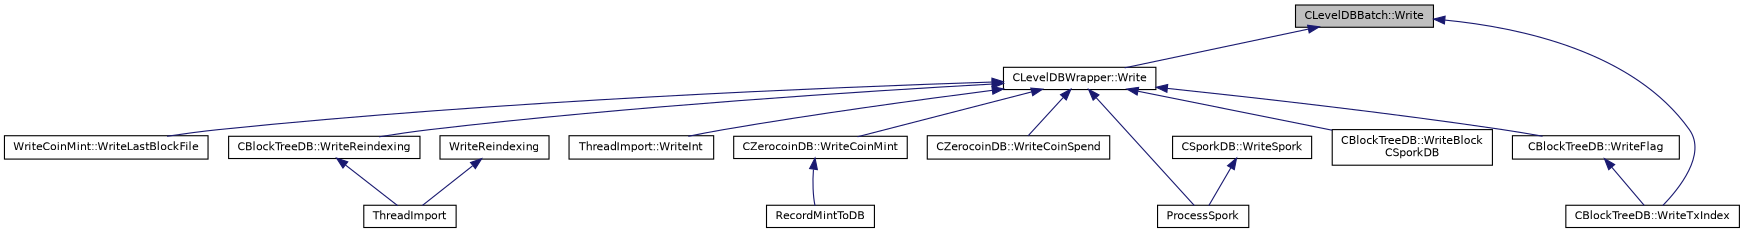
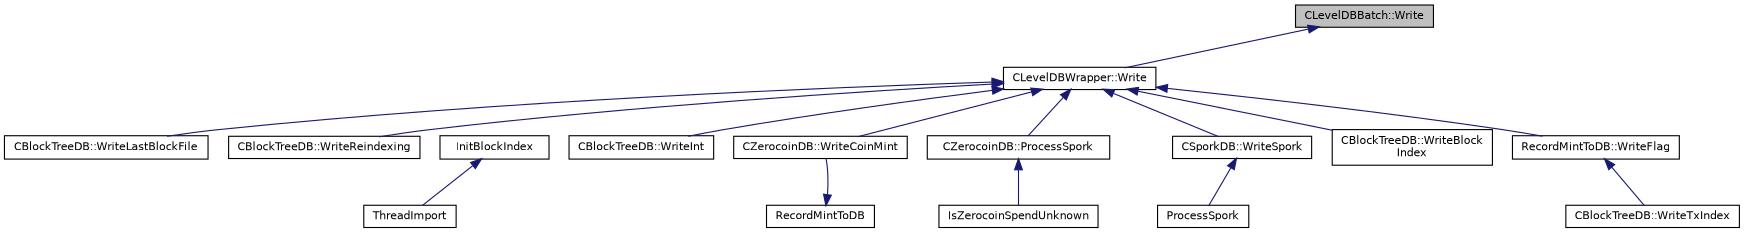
(1618, 69) -> none
(106, 147) -> (106, 147)
(495, 147) -> (495, 147)
(641, 147) -> (641, 147)
(1018, 147) -> (1018, 147)
(1412, 147) -> (1412, 147)
(1596, 147) -> (1596, 147)
(1145, 152) -> (1166, 115)
(372, 185) -> none
(813, 188) -> (828, 176)
none -> (1018, 216)
